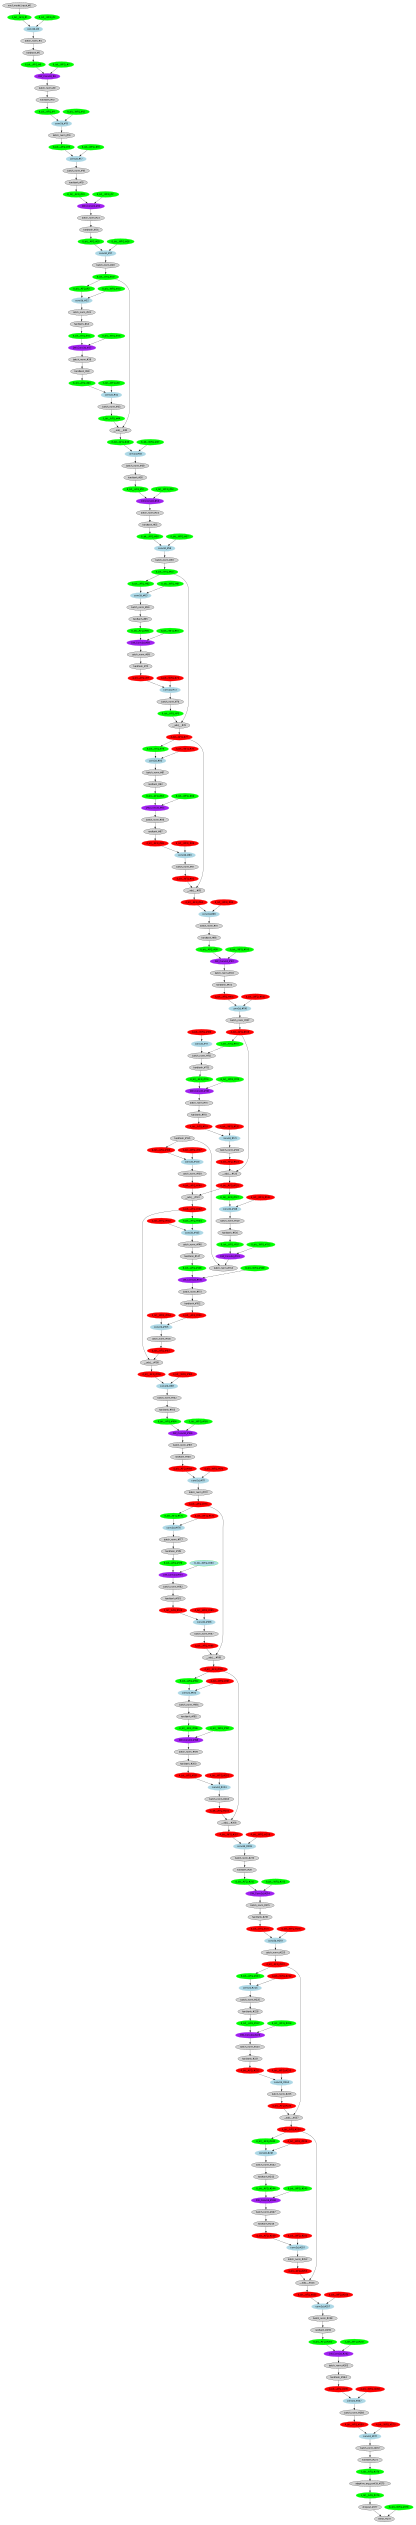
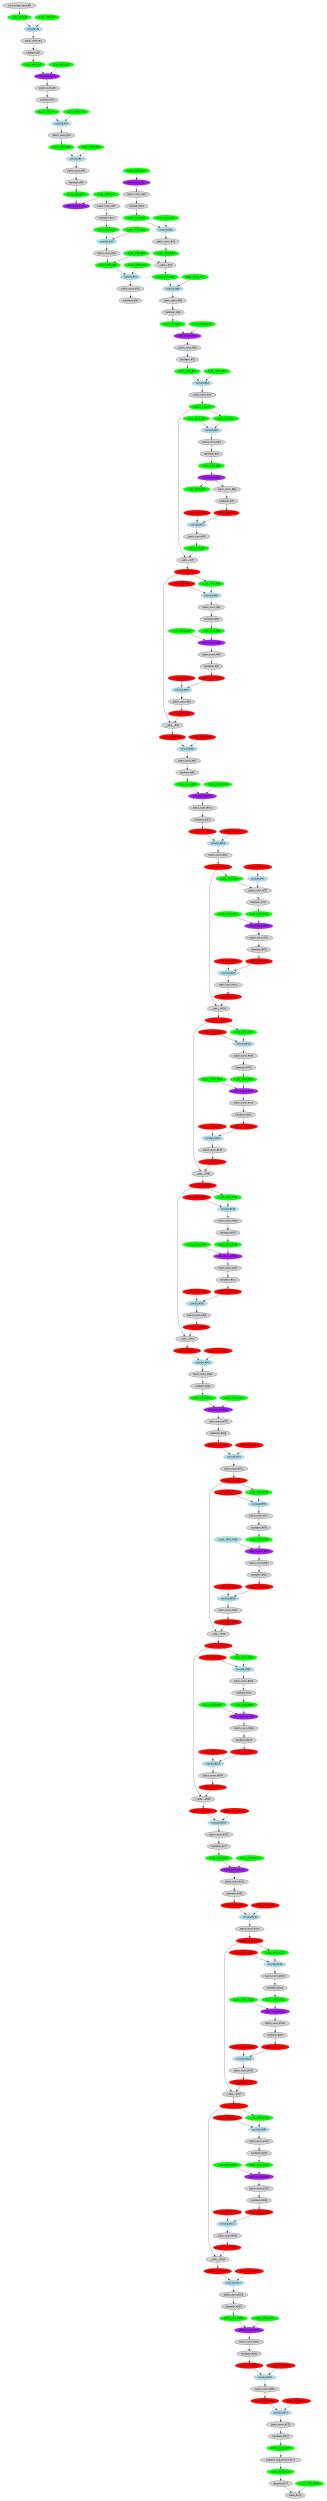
(91, 211) -> (106, 199)
(106, 270) -> (107, 258)
(82, 336) -> none
(156, 637) -> (205, 483)
(211, 1198) -> (243, 1108)
